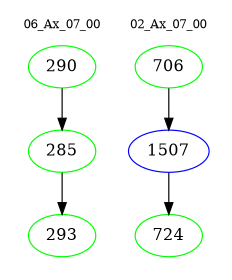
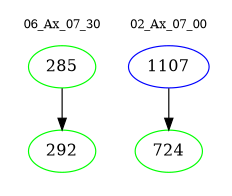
(62, 25) -> (62, 25)
(62, 67) -> none
(169, 67) -> none
(169, 151) -> (169, 67)
(62, 236) -> (62, 151)
